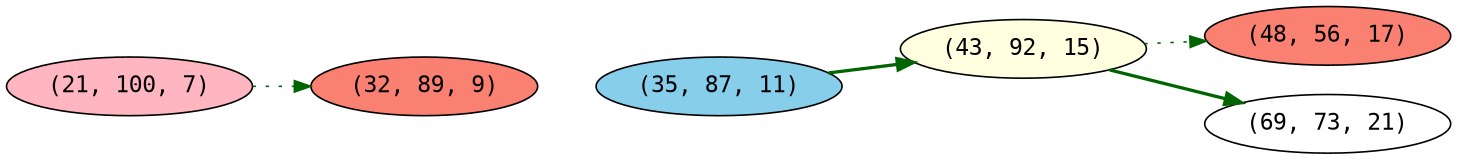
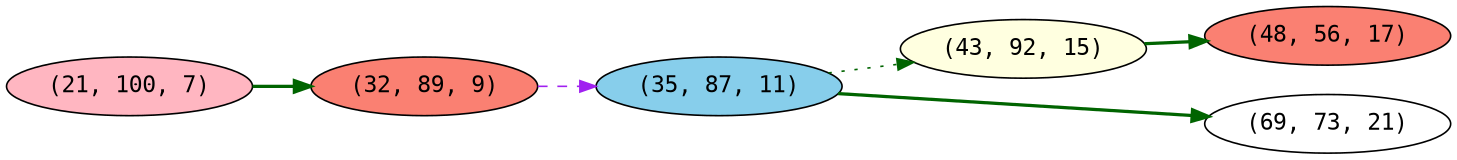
(1167, 43) -> (1167, 43)
(863, 69) -> (863, 69)
(1167, 84) -> (1015, 105)
(273, 86) -> (273, 86)
none -> (559, 86)
